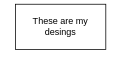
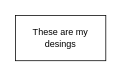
(60, 27) -> (60, 38)
